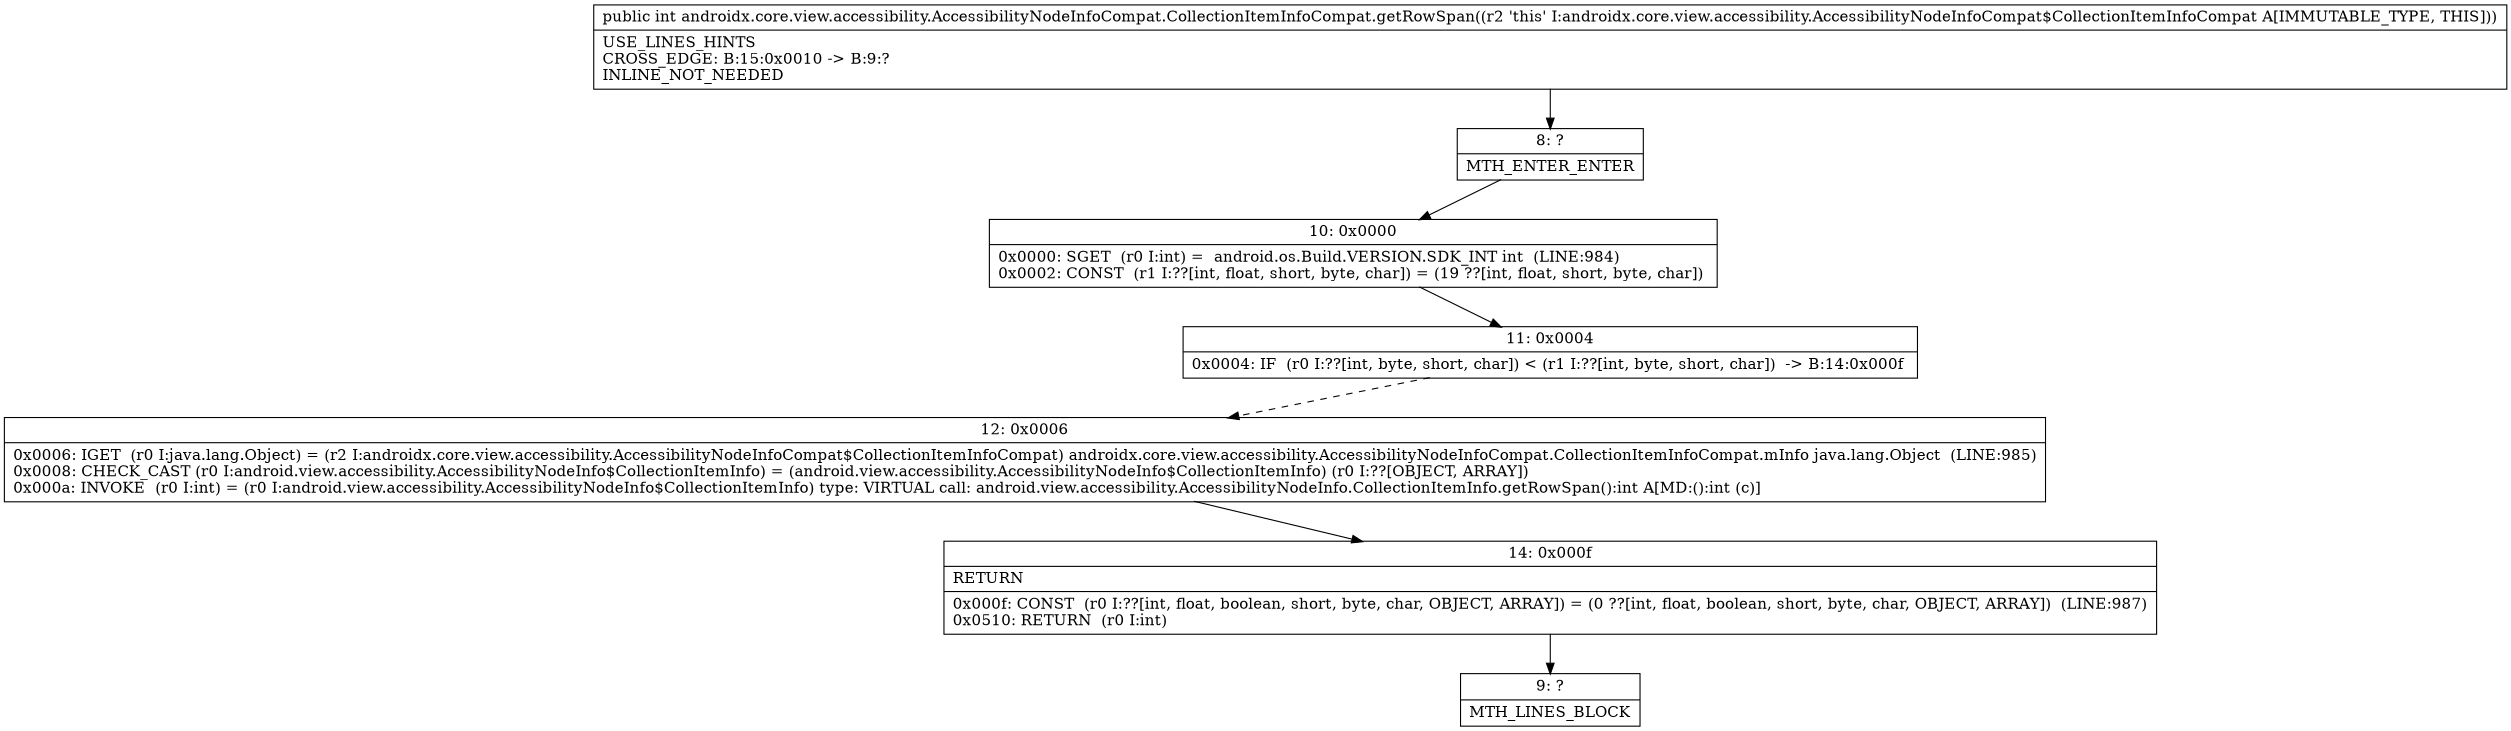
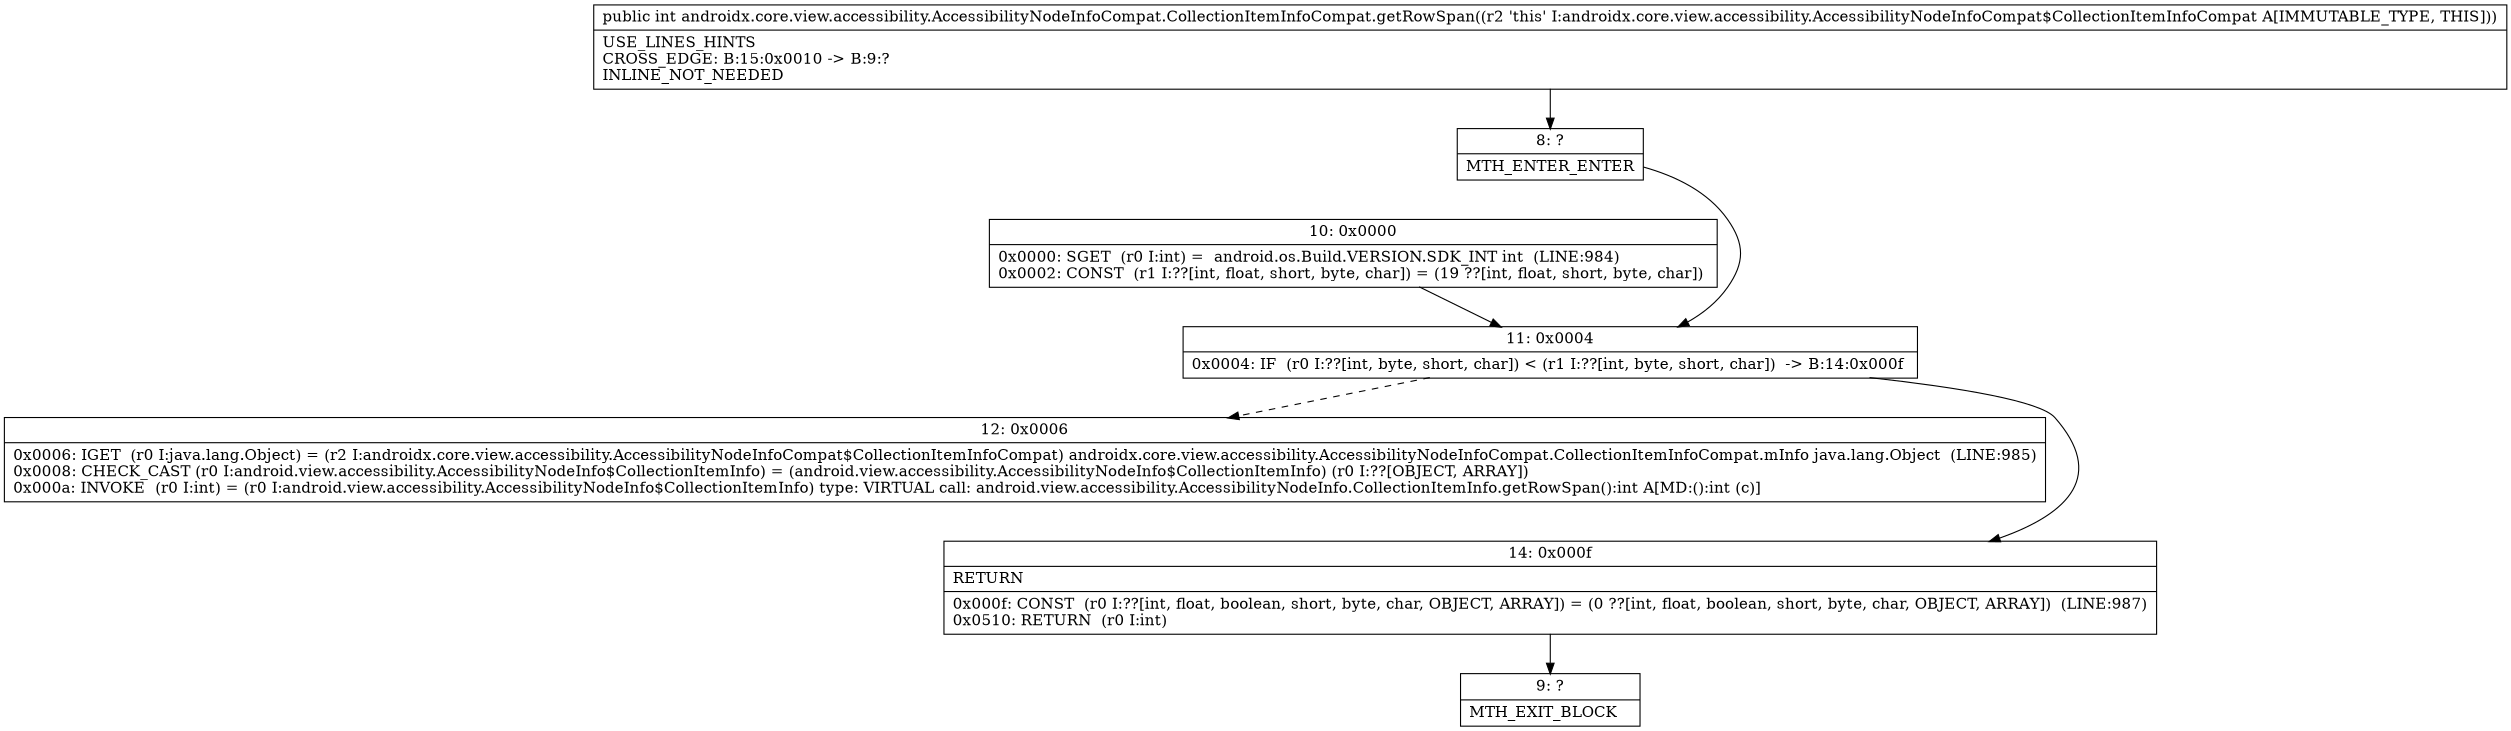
(1465, 197) -> (1734, 230)
(1273, 520) -> (2046, 411)
(1550, 712) -> (1544, 712)
